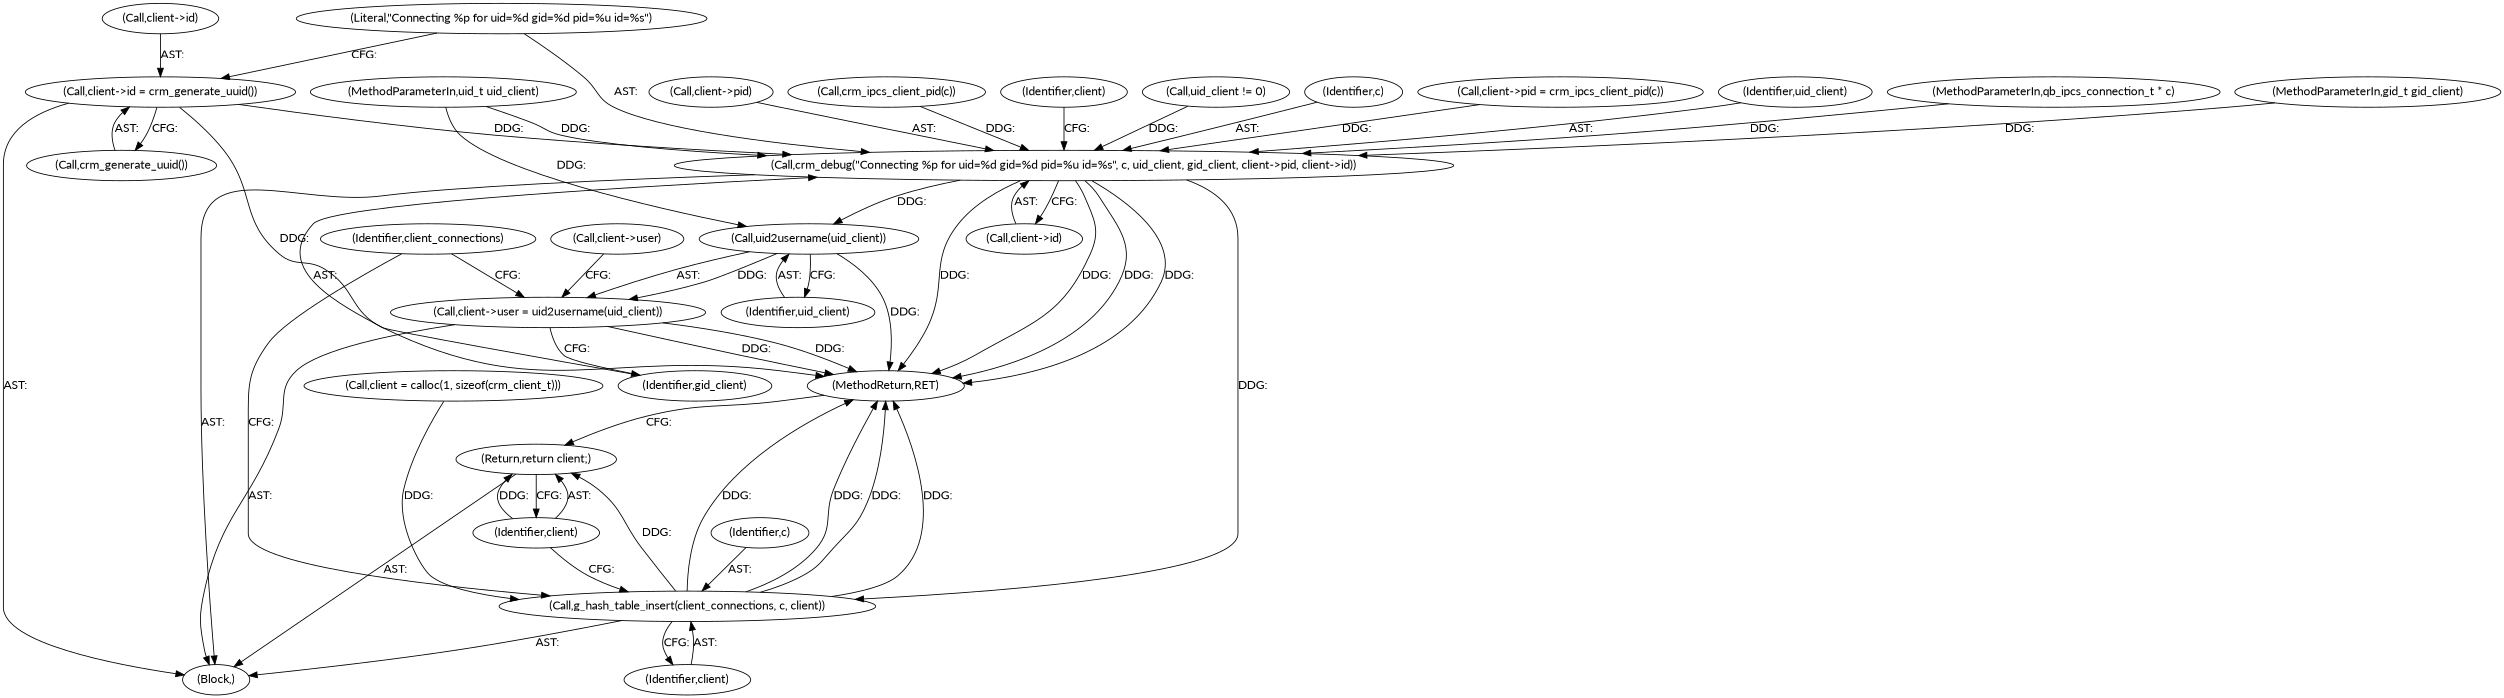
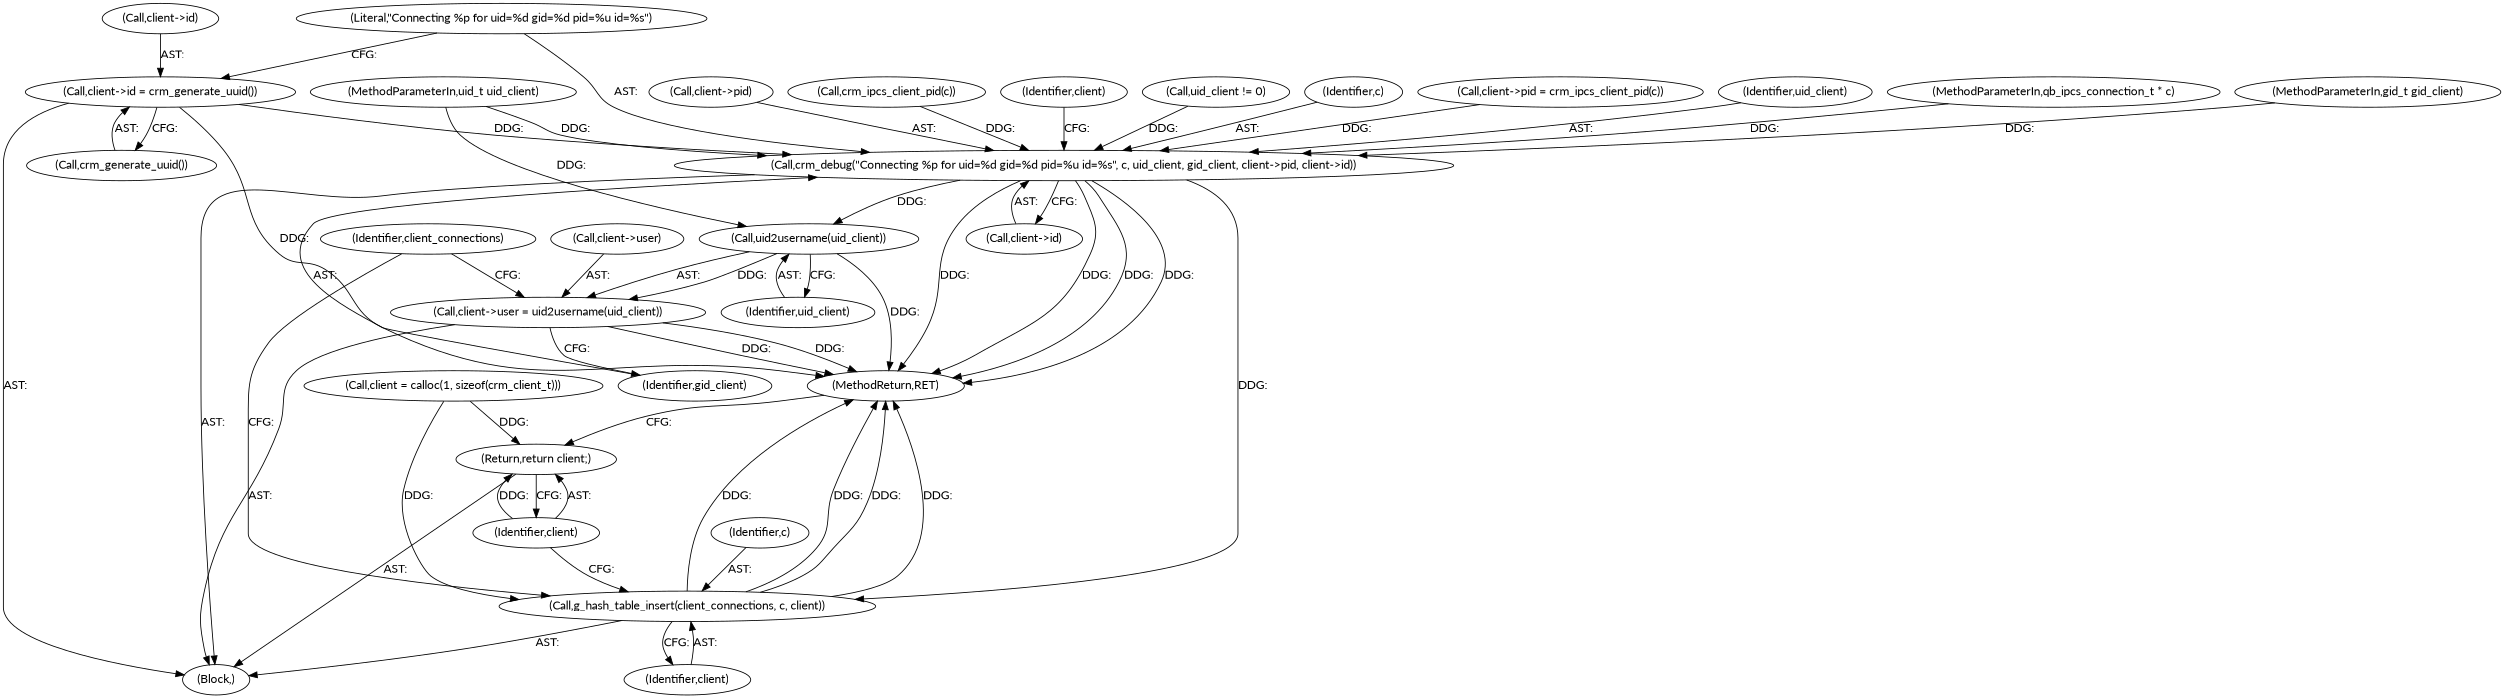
(600, 276) -> (600, 276)
(630, 531) -> (492, 420)
